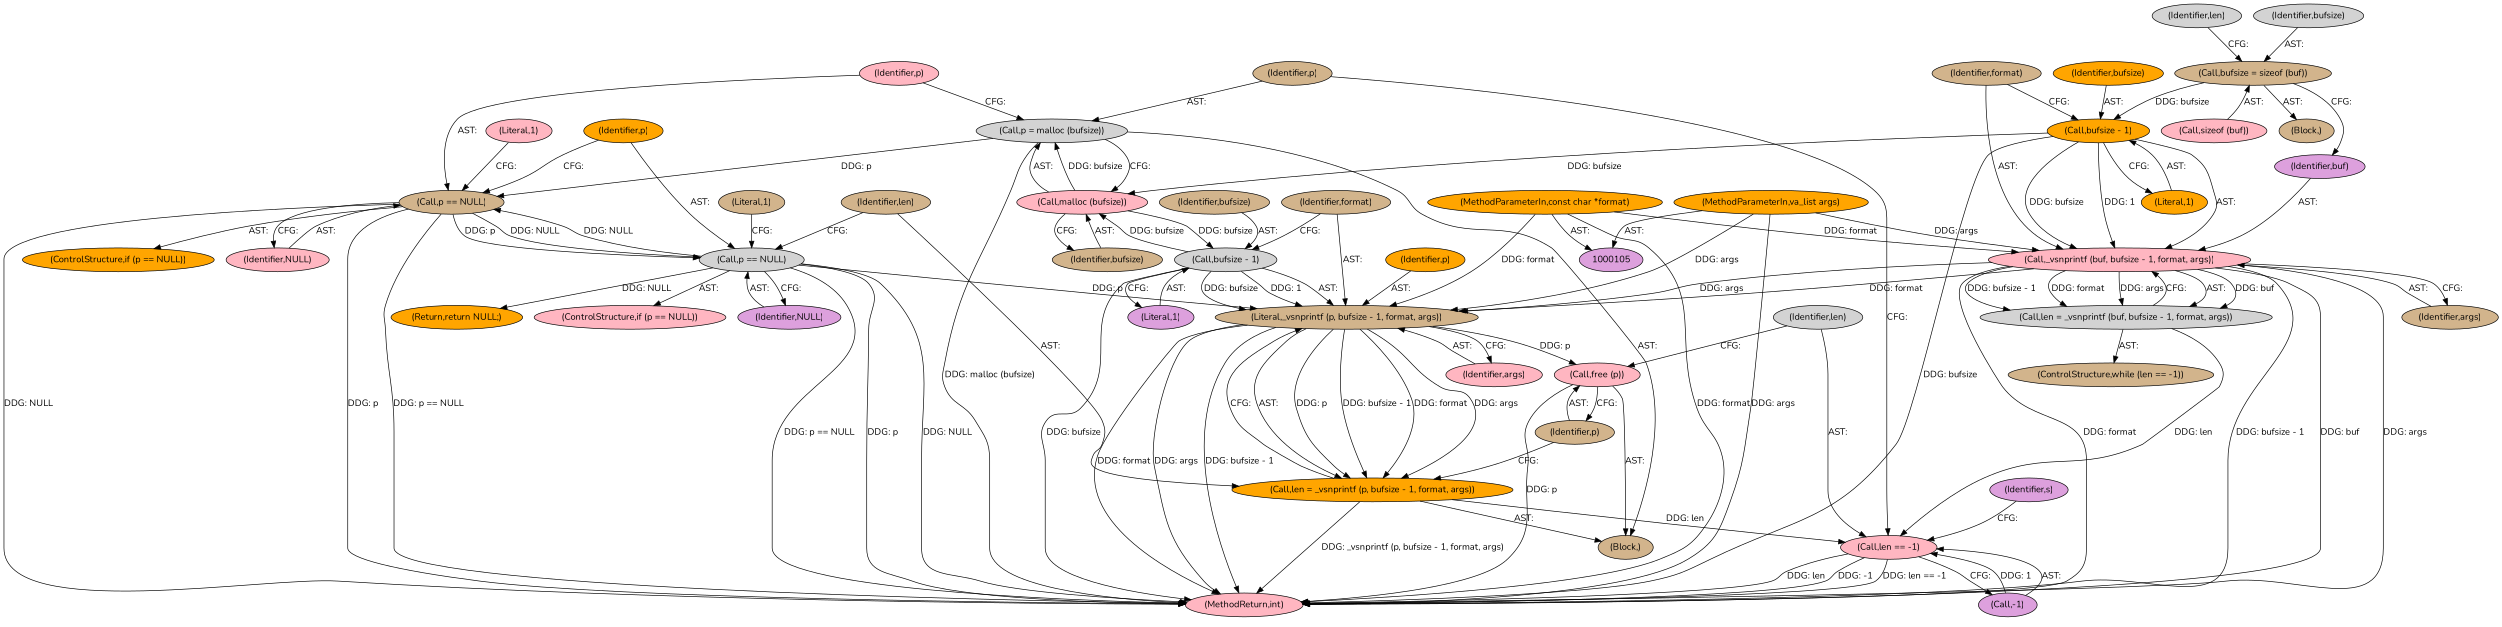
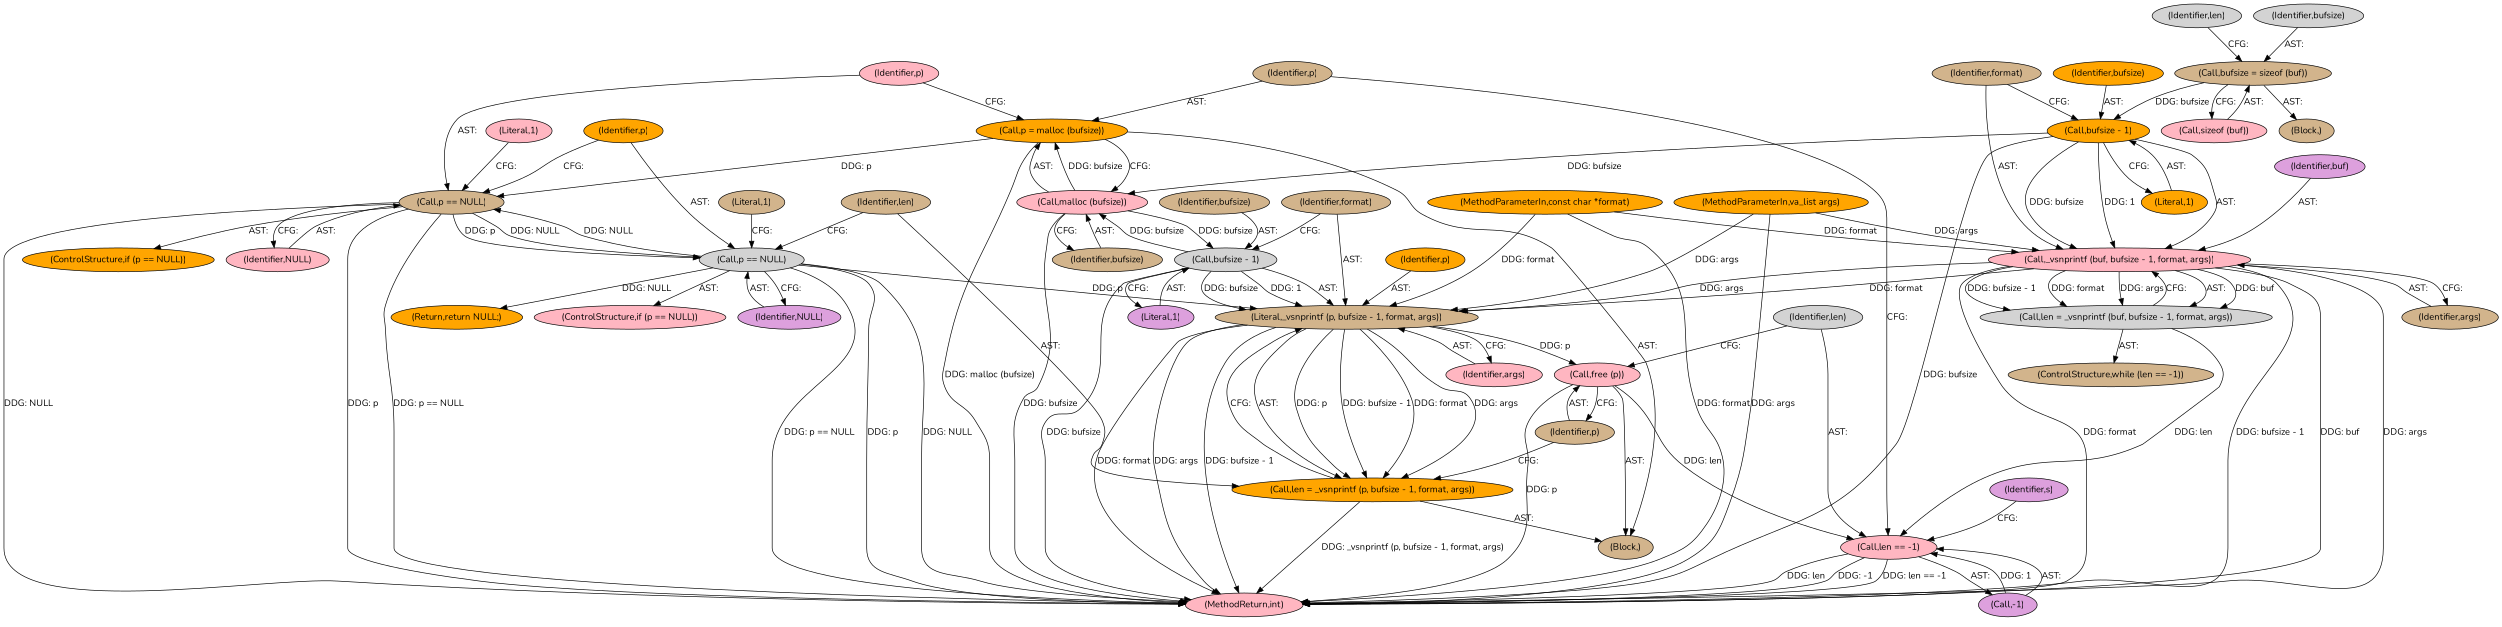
(2332, 108) -> (2216, 96)
(1052, 131) -> (1052, 131)
(1611, 260) -> none
none -> (1015, 463)
(1645, 521) -> (1714, 486)
(1982, 576) -> (1982, 576)
